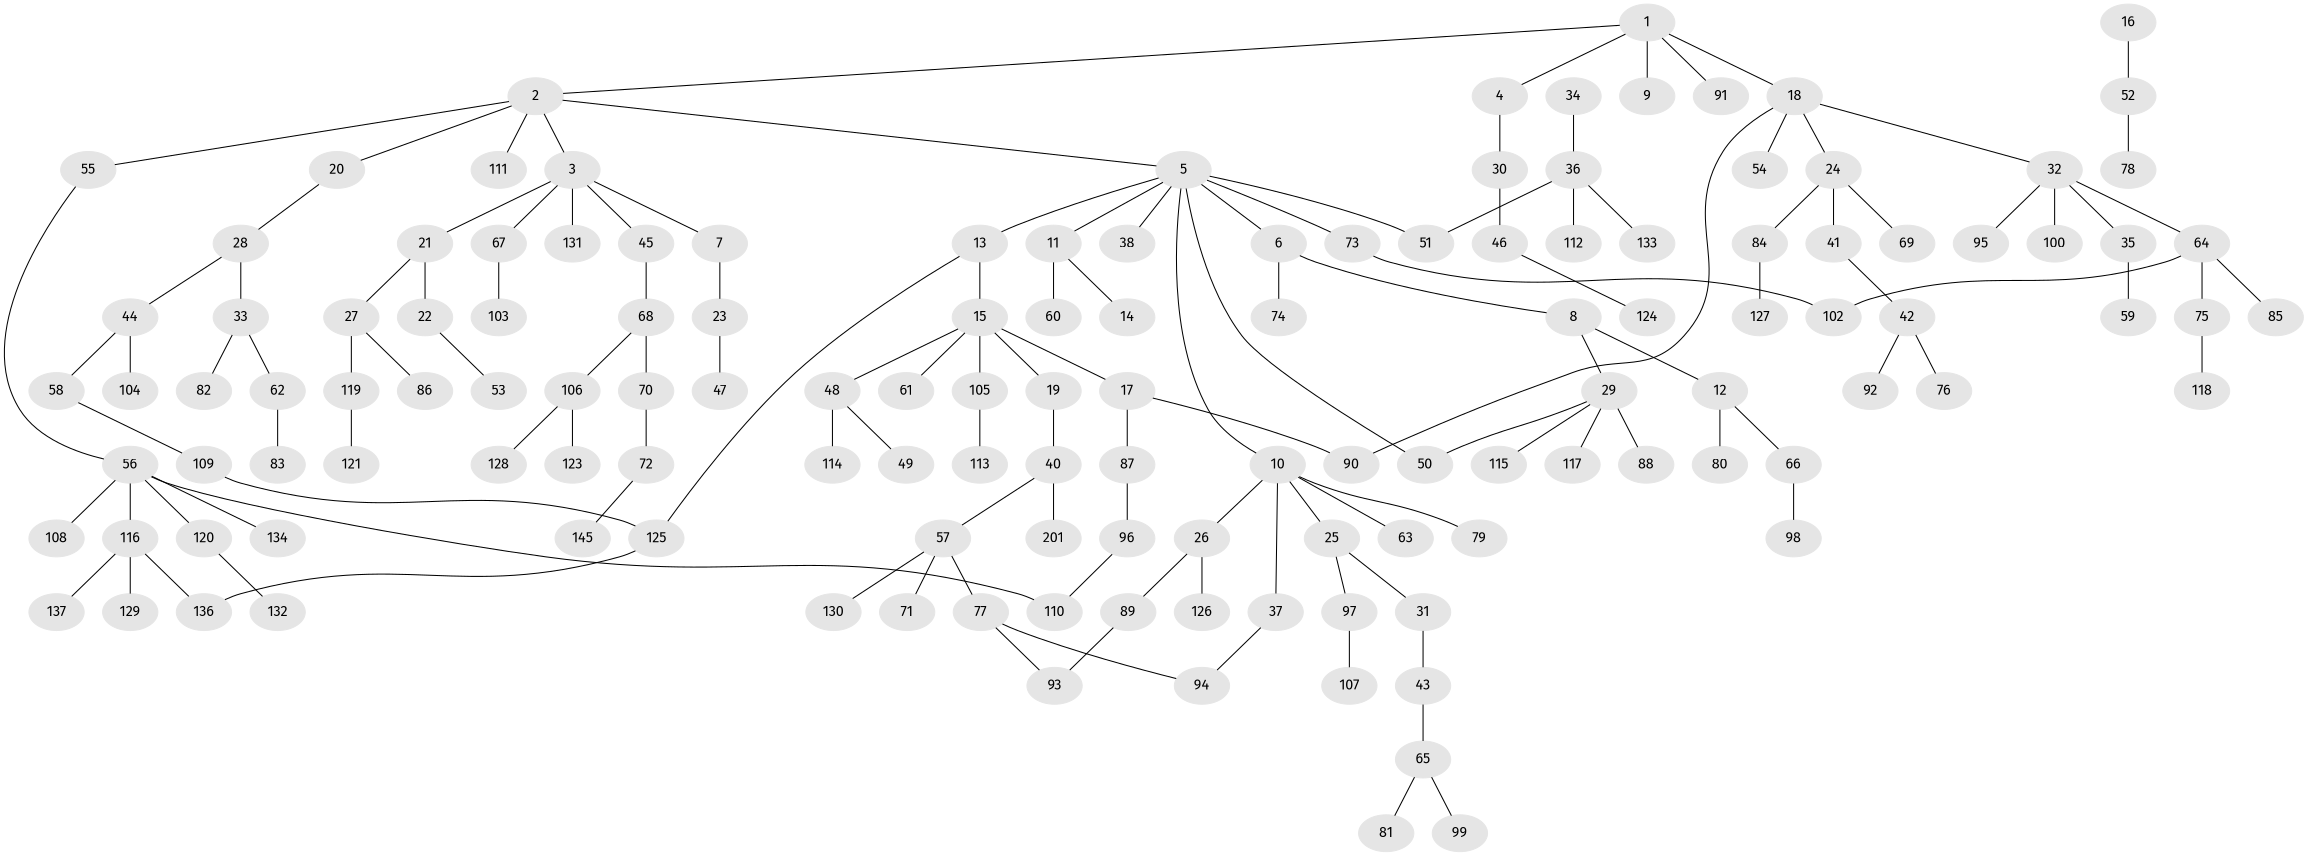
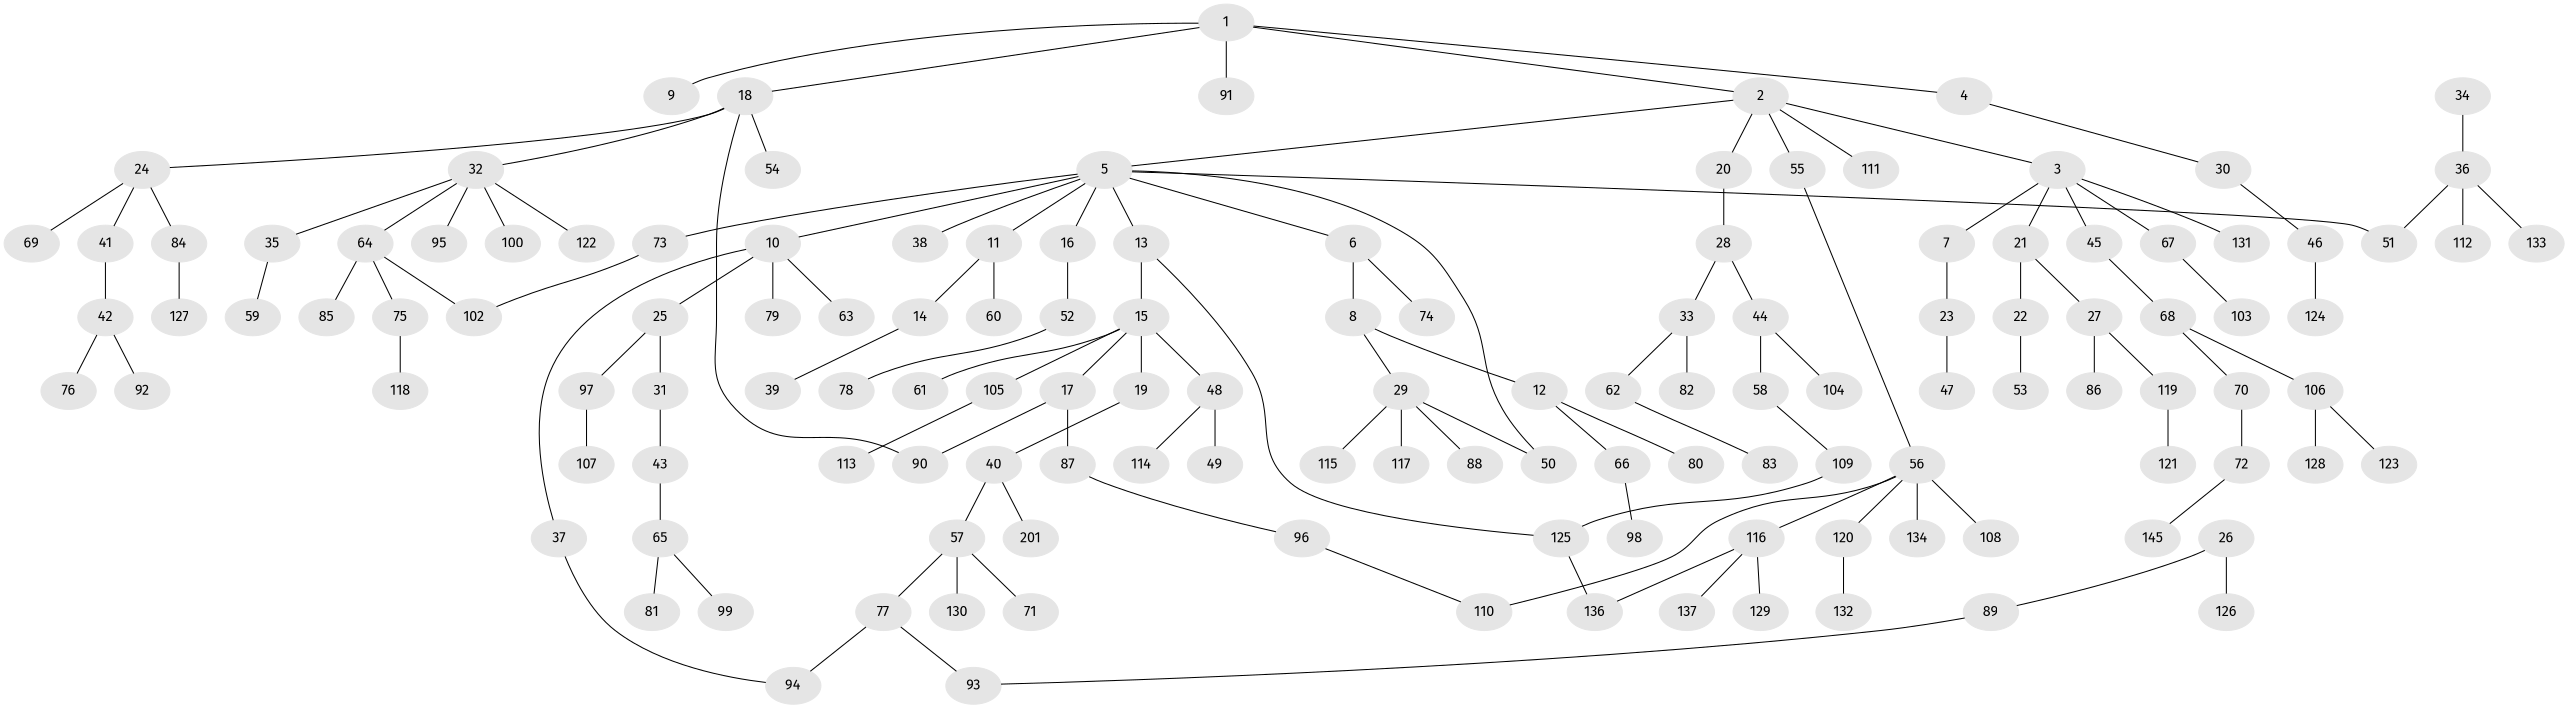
none -> (1086, 207)
none -> (587, 244)
none -> (773, 391)
(1240, 502) -> none
